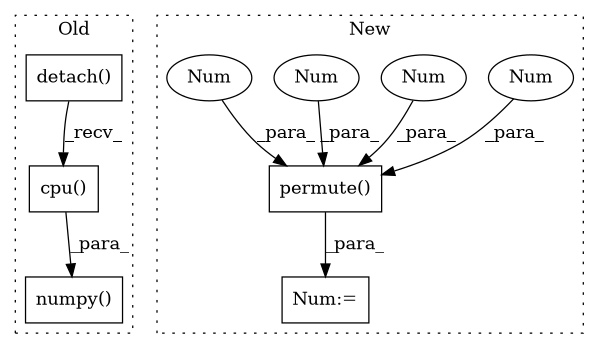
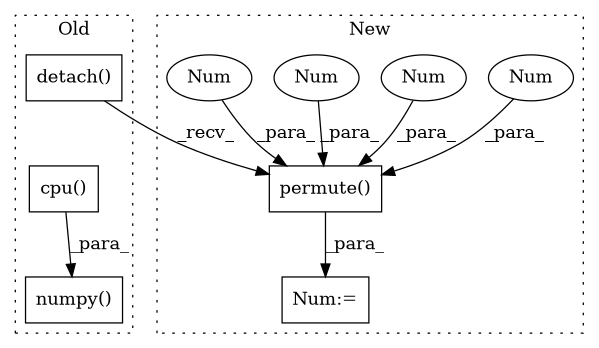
(65, 127) -> (177, 143)
